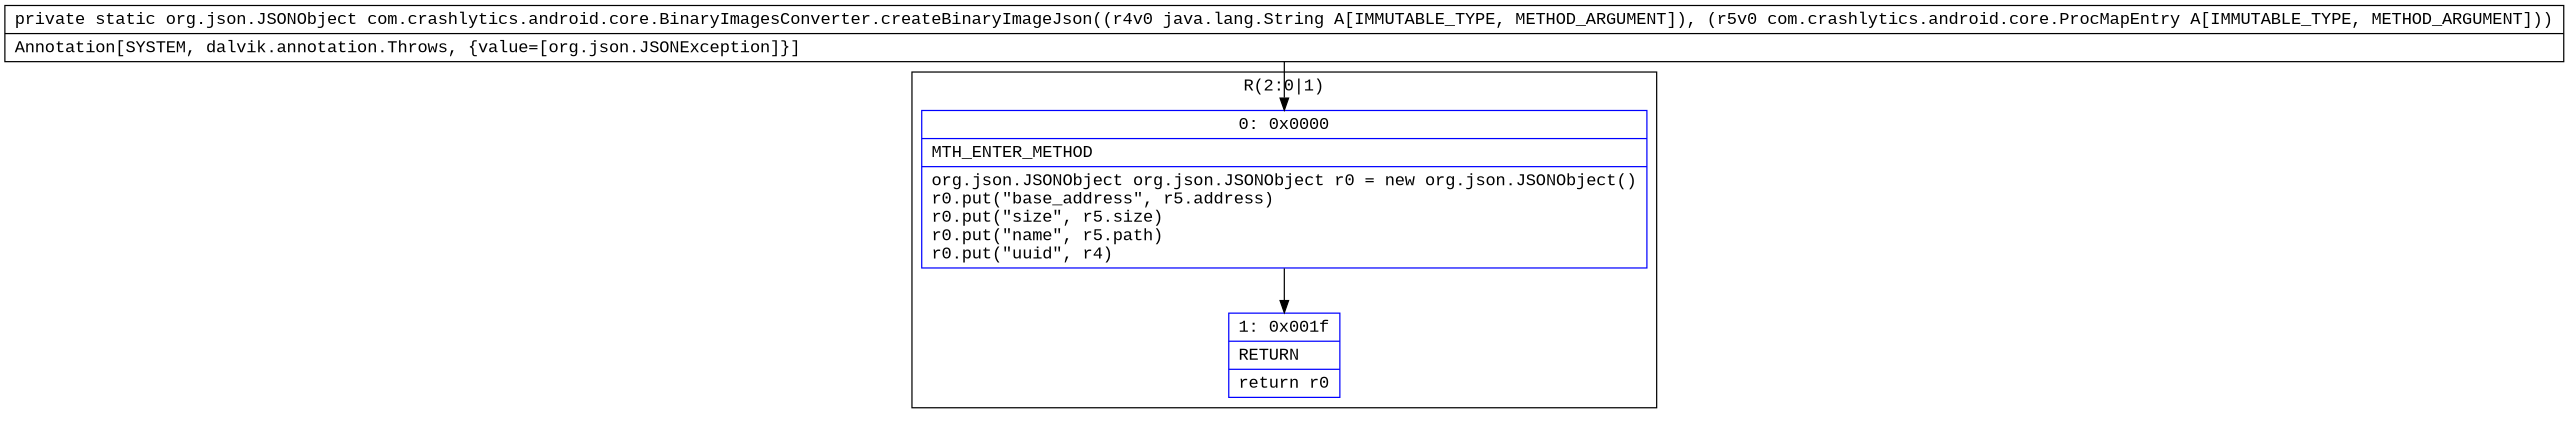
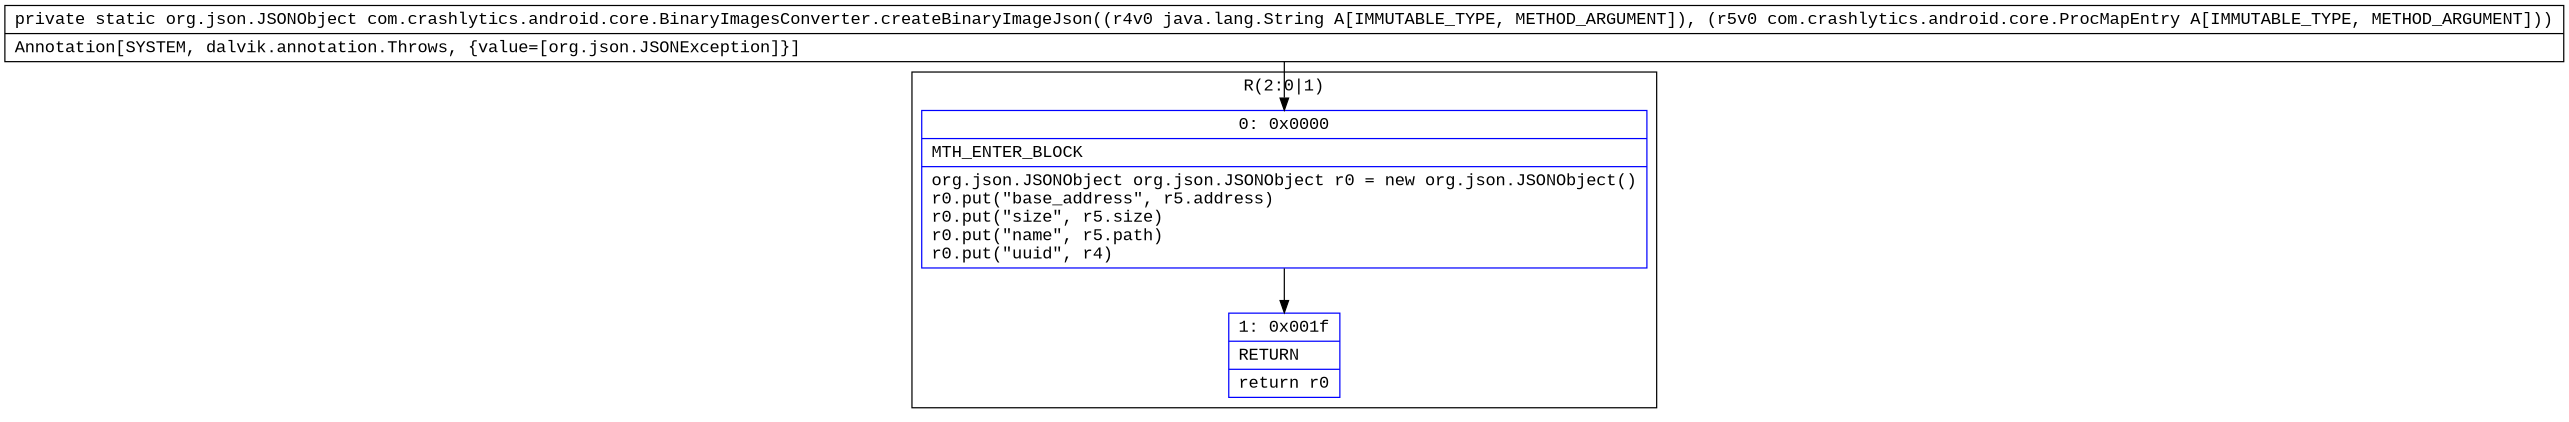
(1013, 152) -> (1007, 152)
